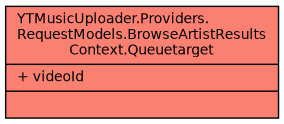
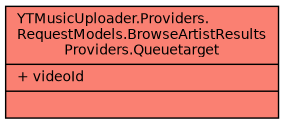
(142, 50) -> (142, 50)
